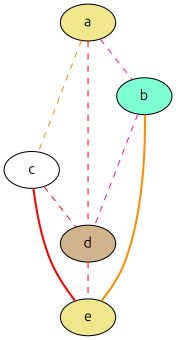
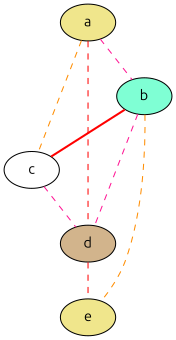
(60, 207) -> (60, 207)
(138, 212) -> (138, 212)
(46, 248) -> (95, 128)
